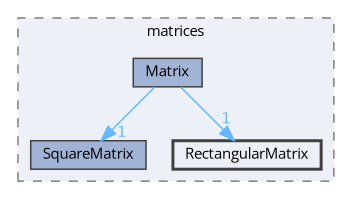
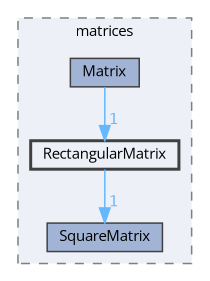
(133, 109) -> (105, 189)
